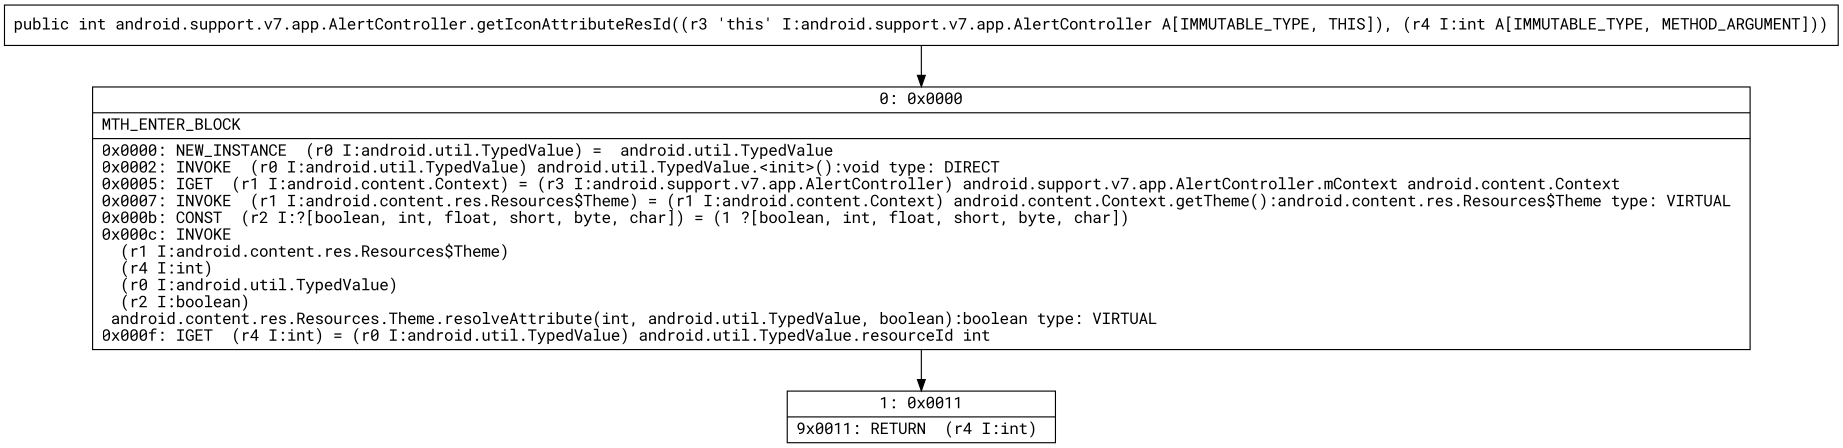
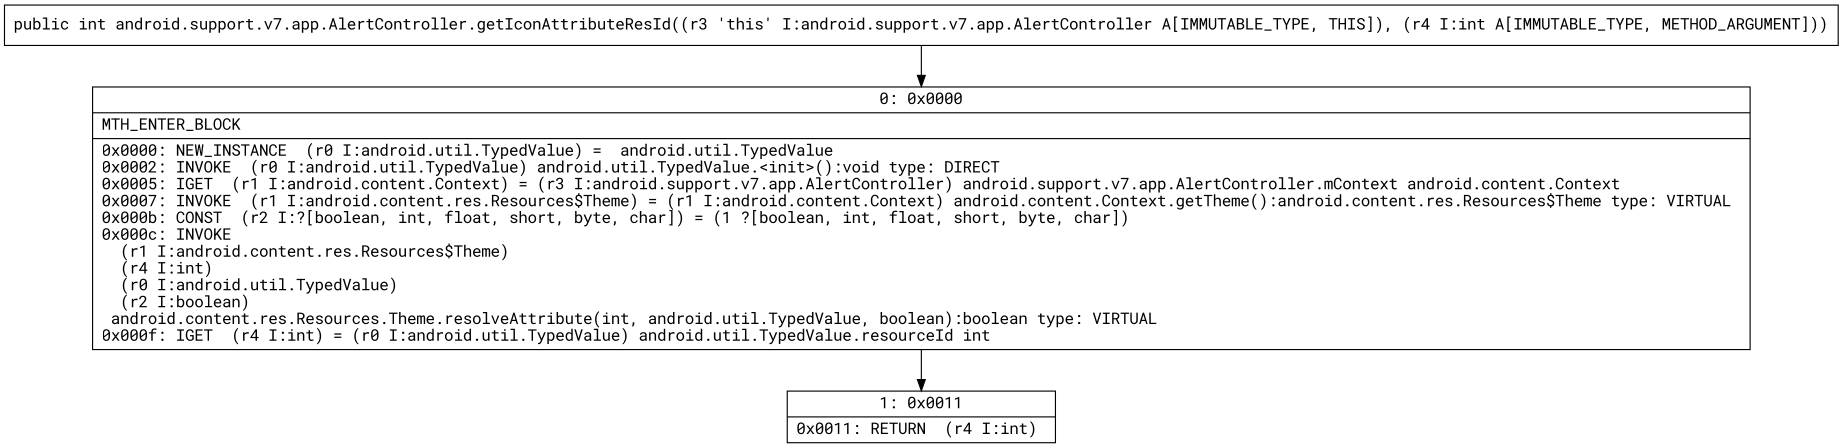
(921, 429) -> (921, 429)
